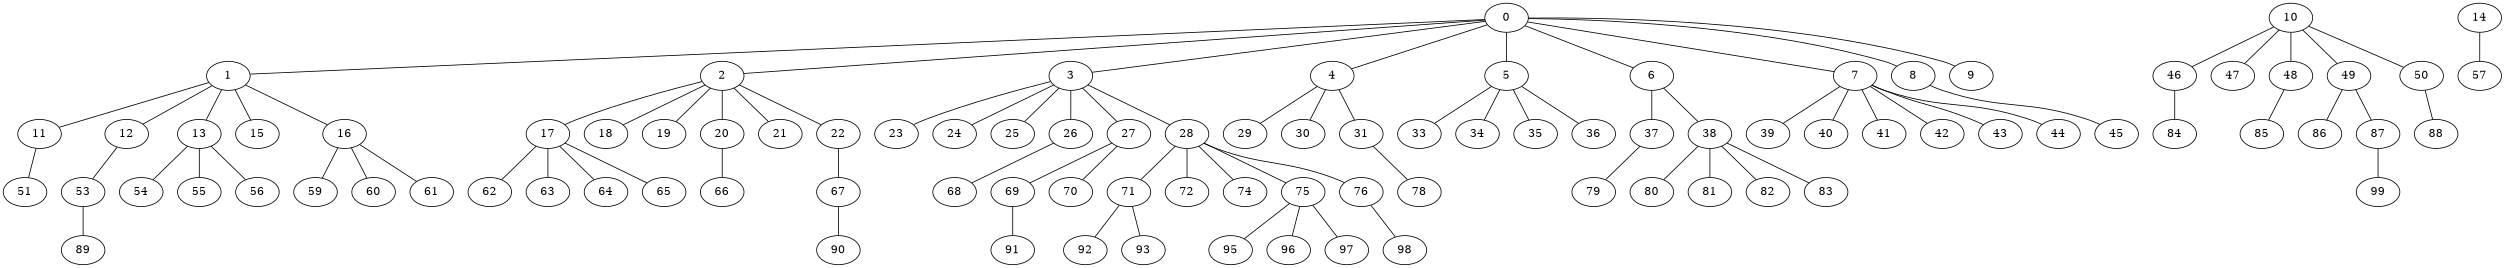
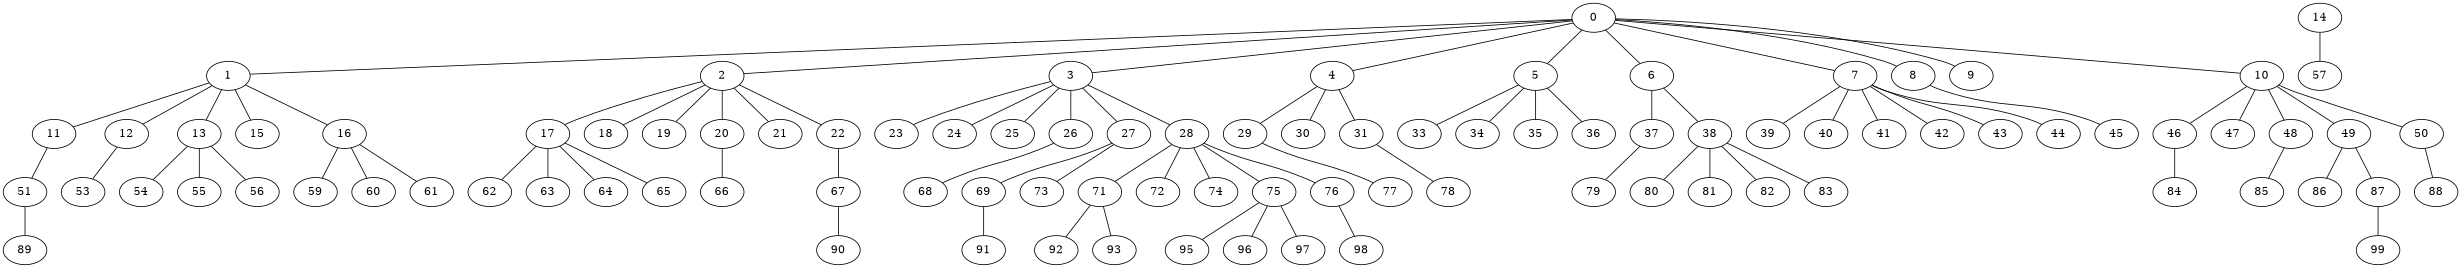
none -> (1928, 47)
(1071, 192) -> (1042, 192)
none -> (1390, 192)
(83, 221) -> (25, 221)
